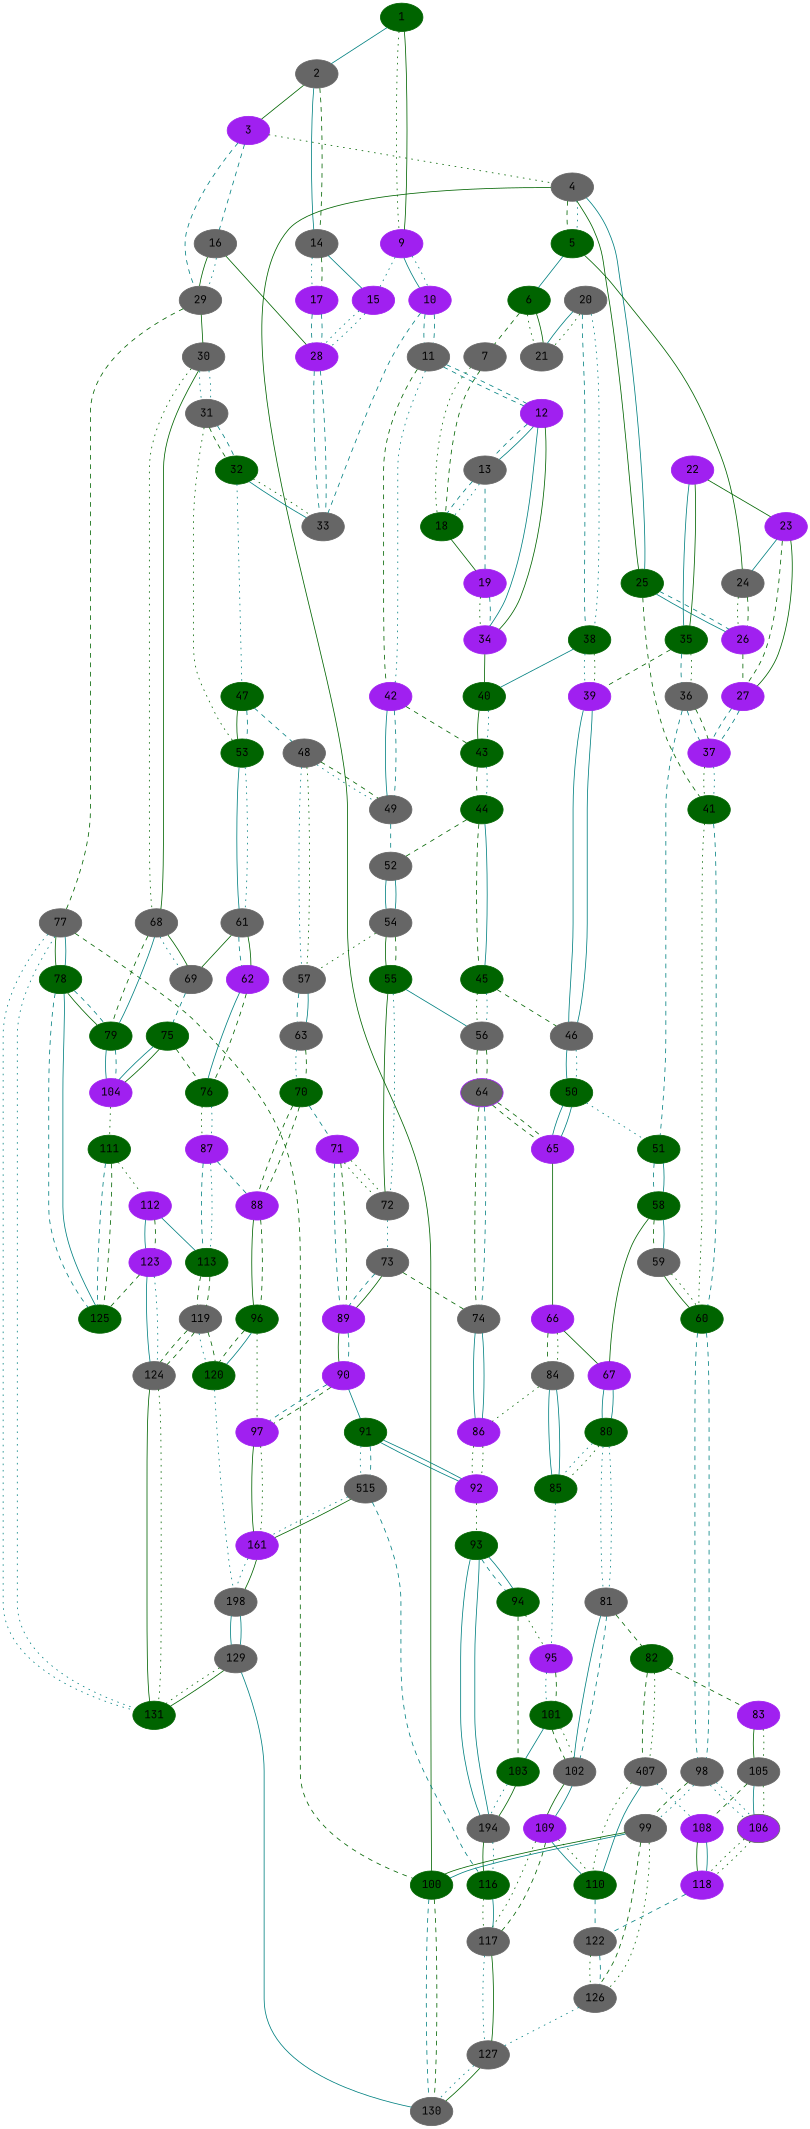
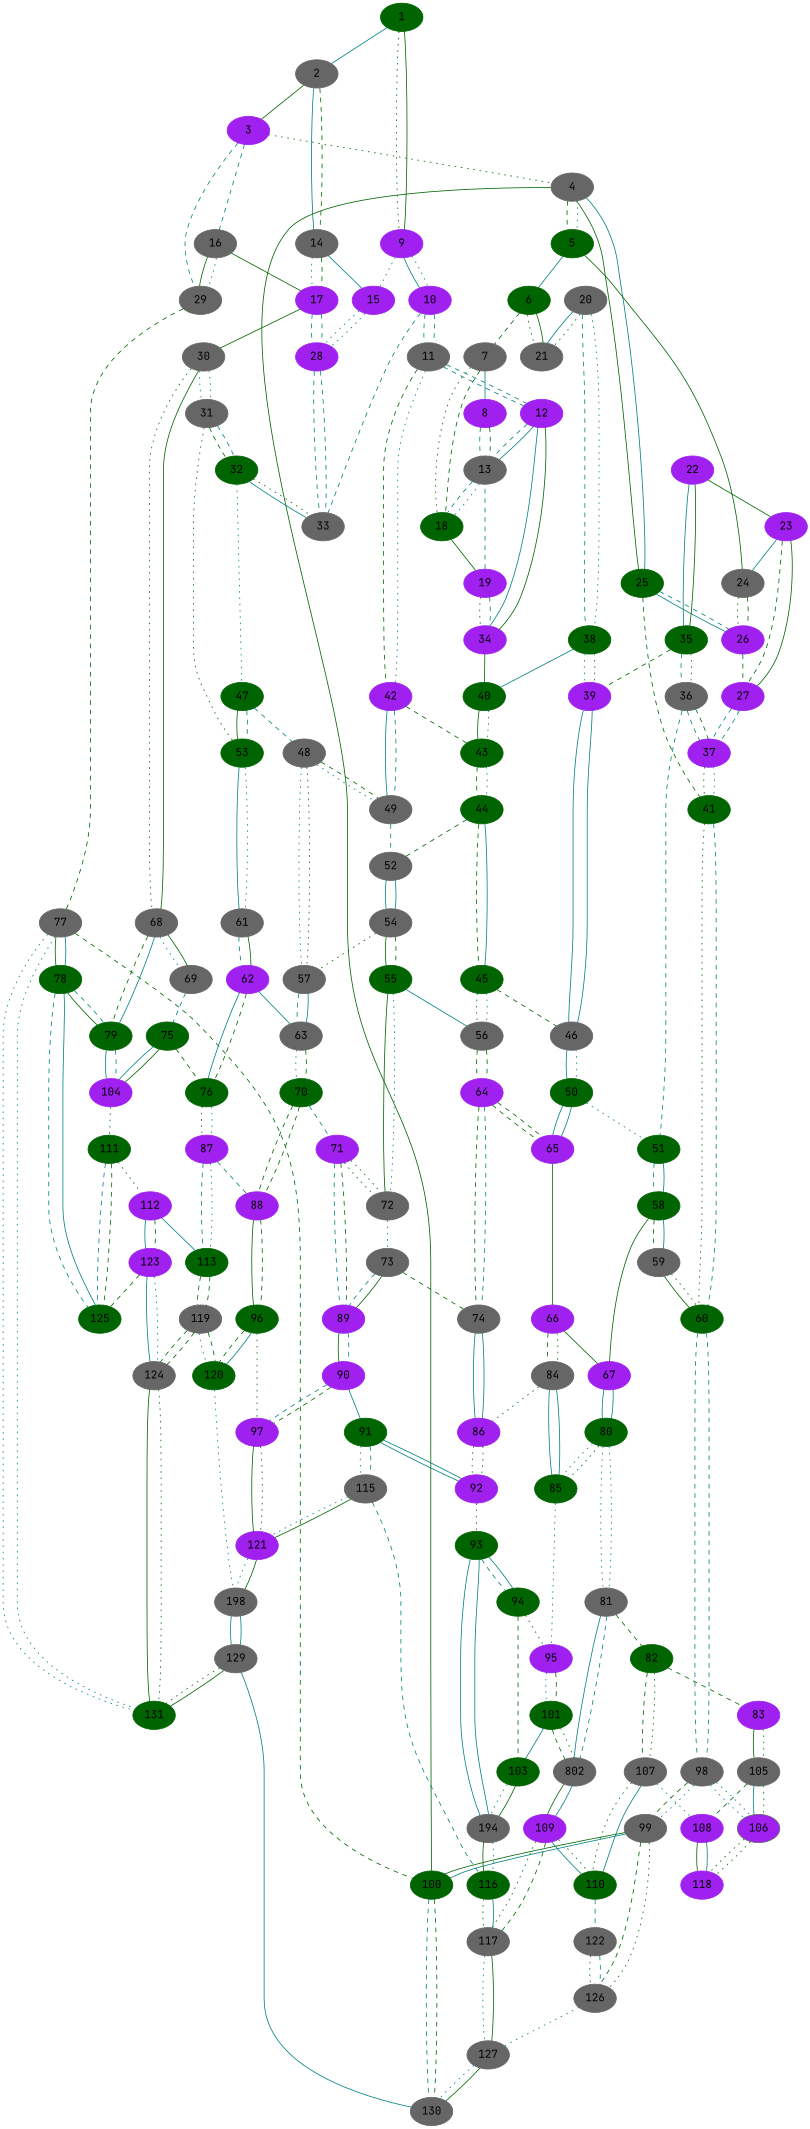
(270, 305) -> (263, 270)
(202, 329) -> (258, 330)
none -> (485, 413)
(217, 951) -> none
none -> (274, 1008)
(482, 1093) -> (482, 1093)
(366, 1489) -> (366, 1489)
(257, 1545) -> (257, 1545)
(575, 1772) -> (575, 1772)
(645, 1772) -> (645, 1772)
(649, 1913) -> none
